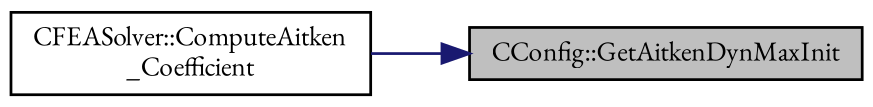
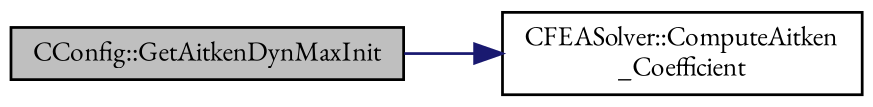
(406, 54) -> (439, 54)
